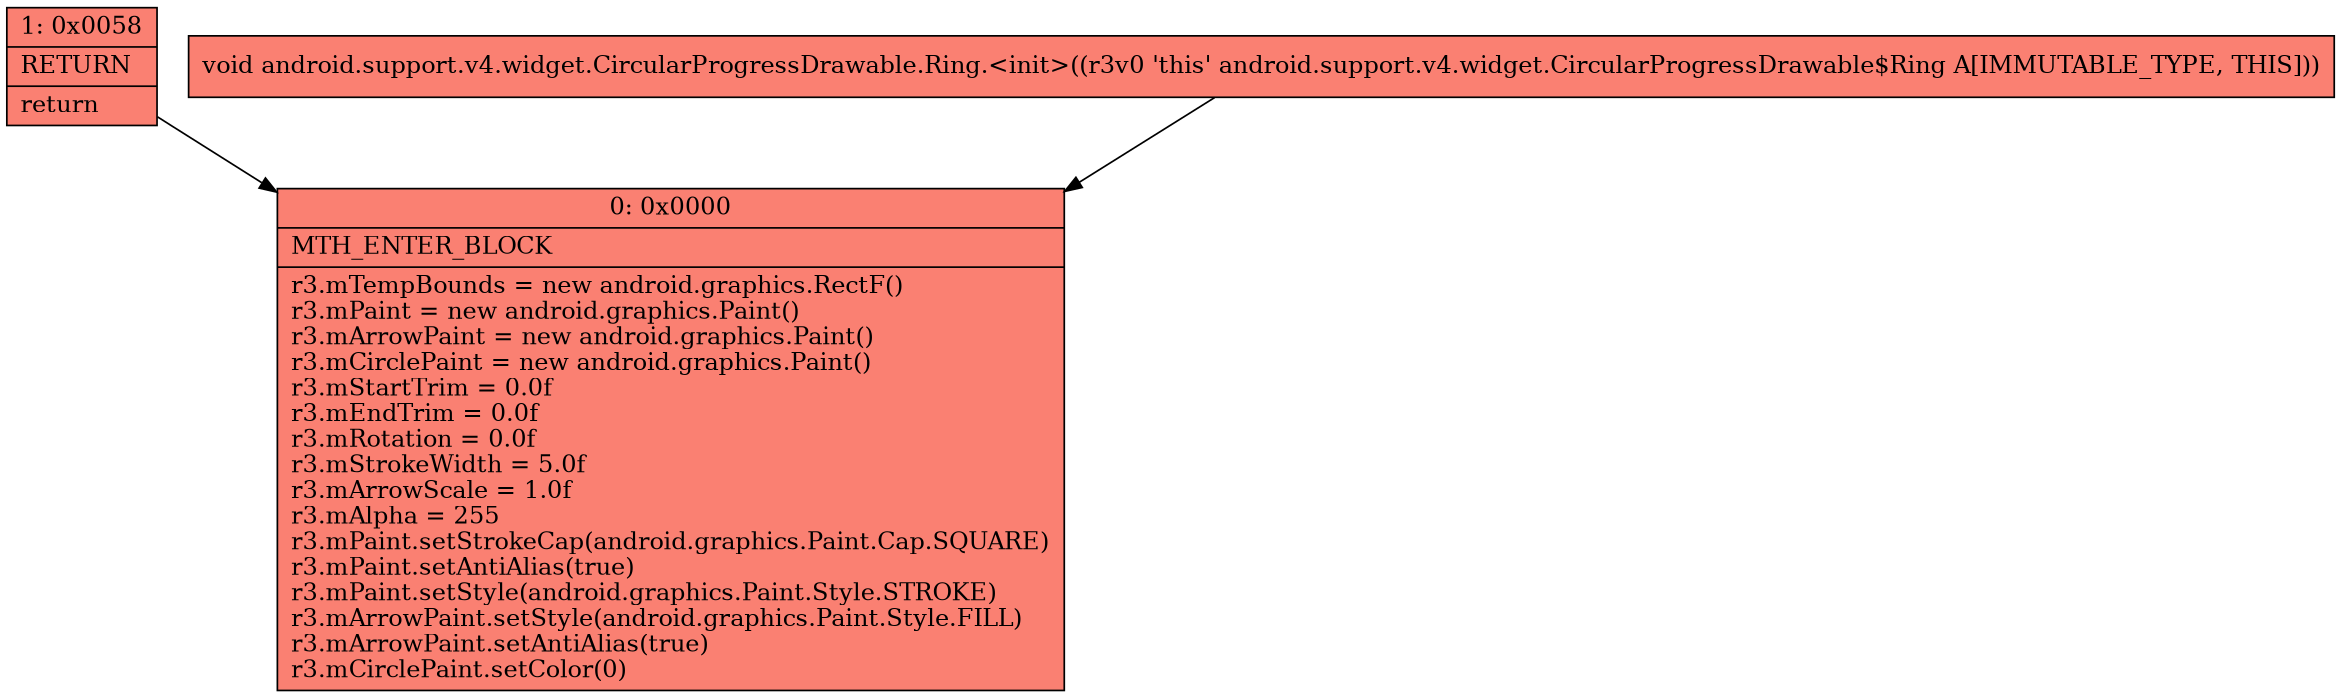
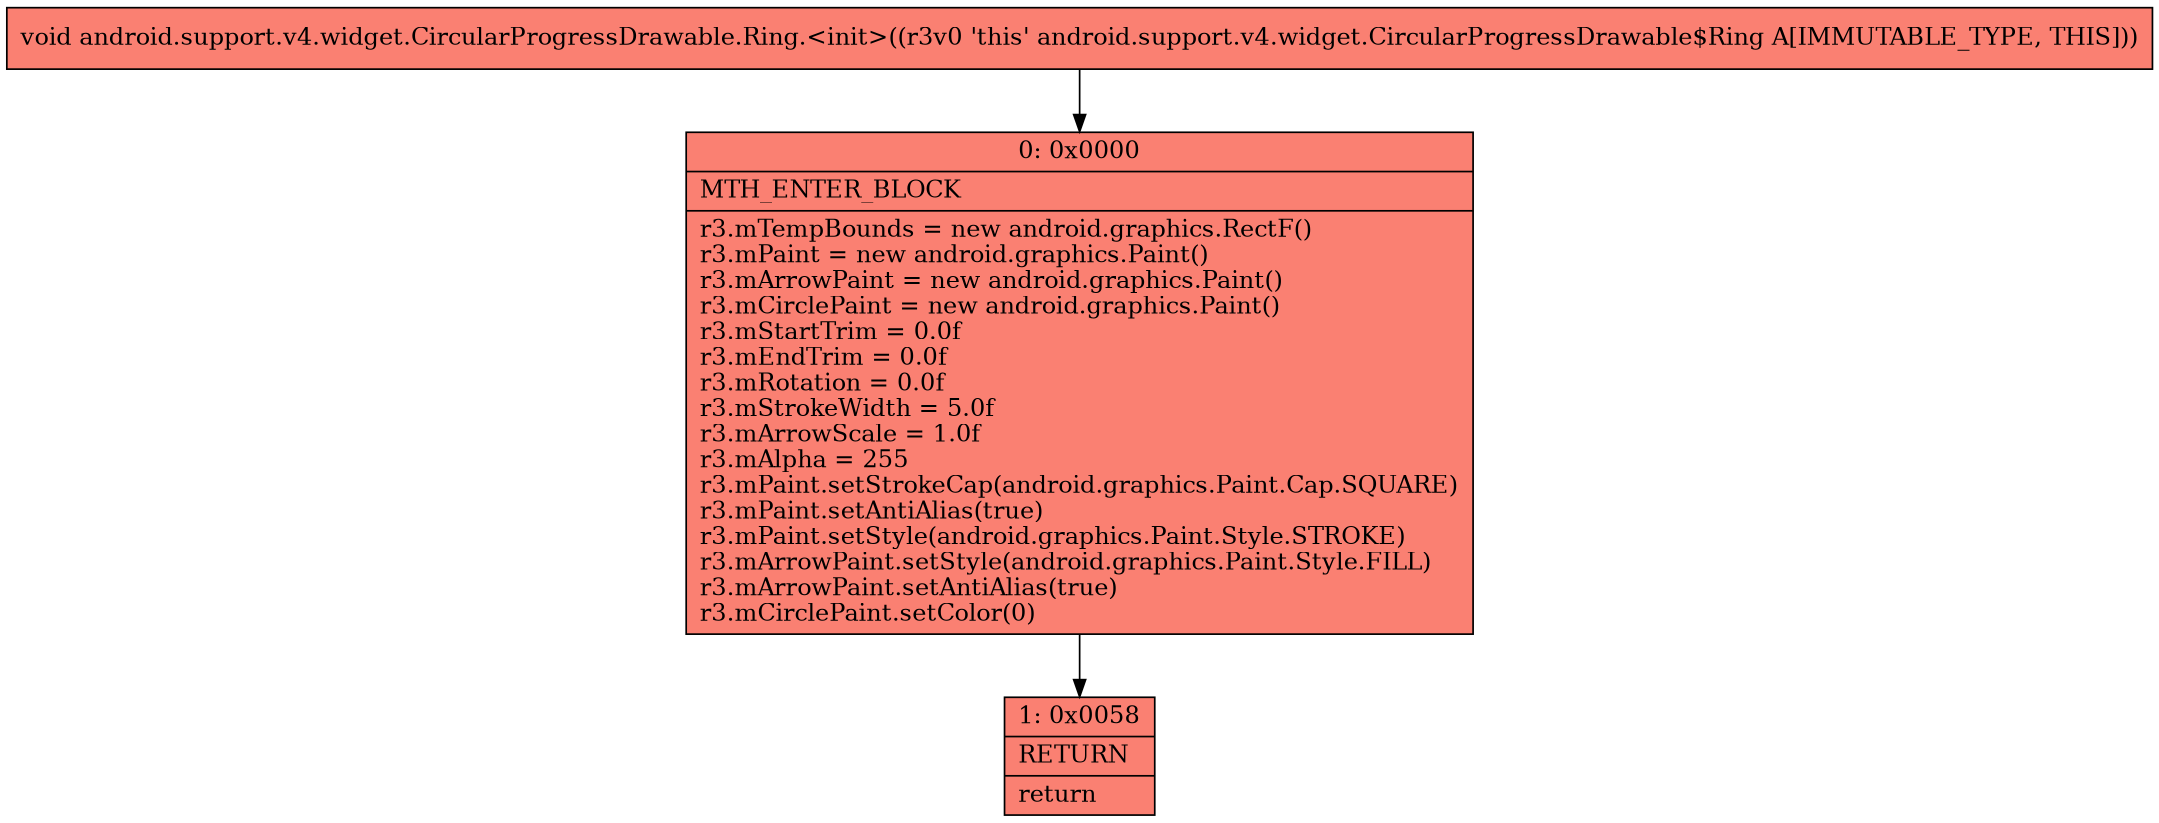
(210, 150) -> (1080, 657)
